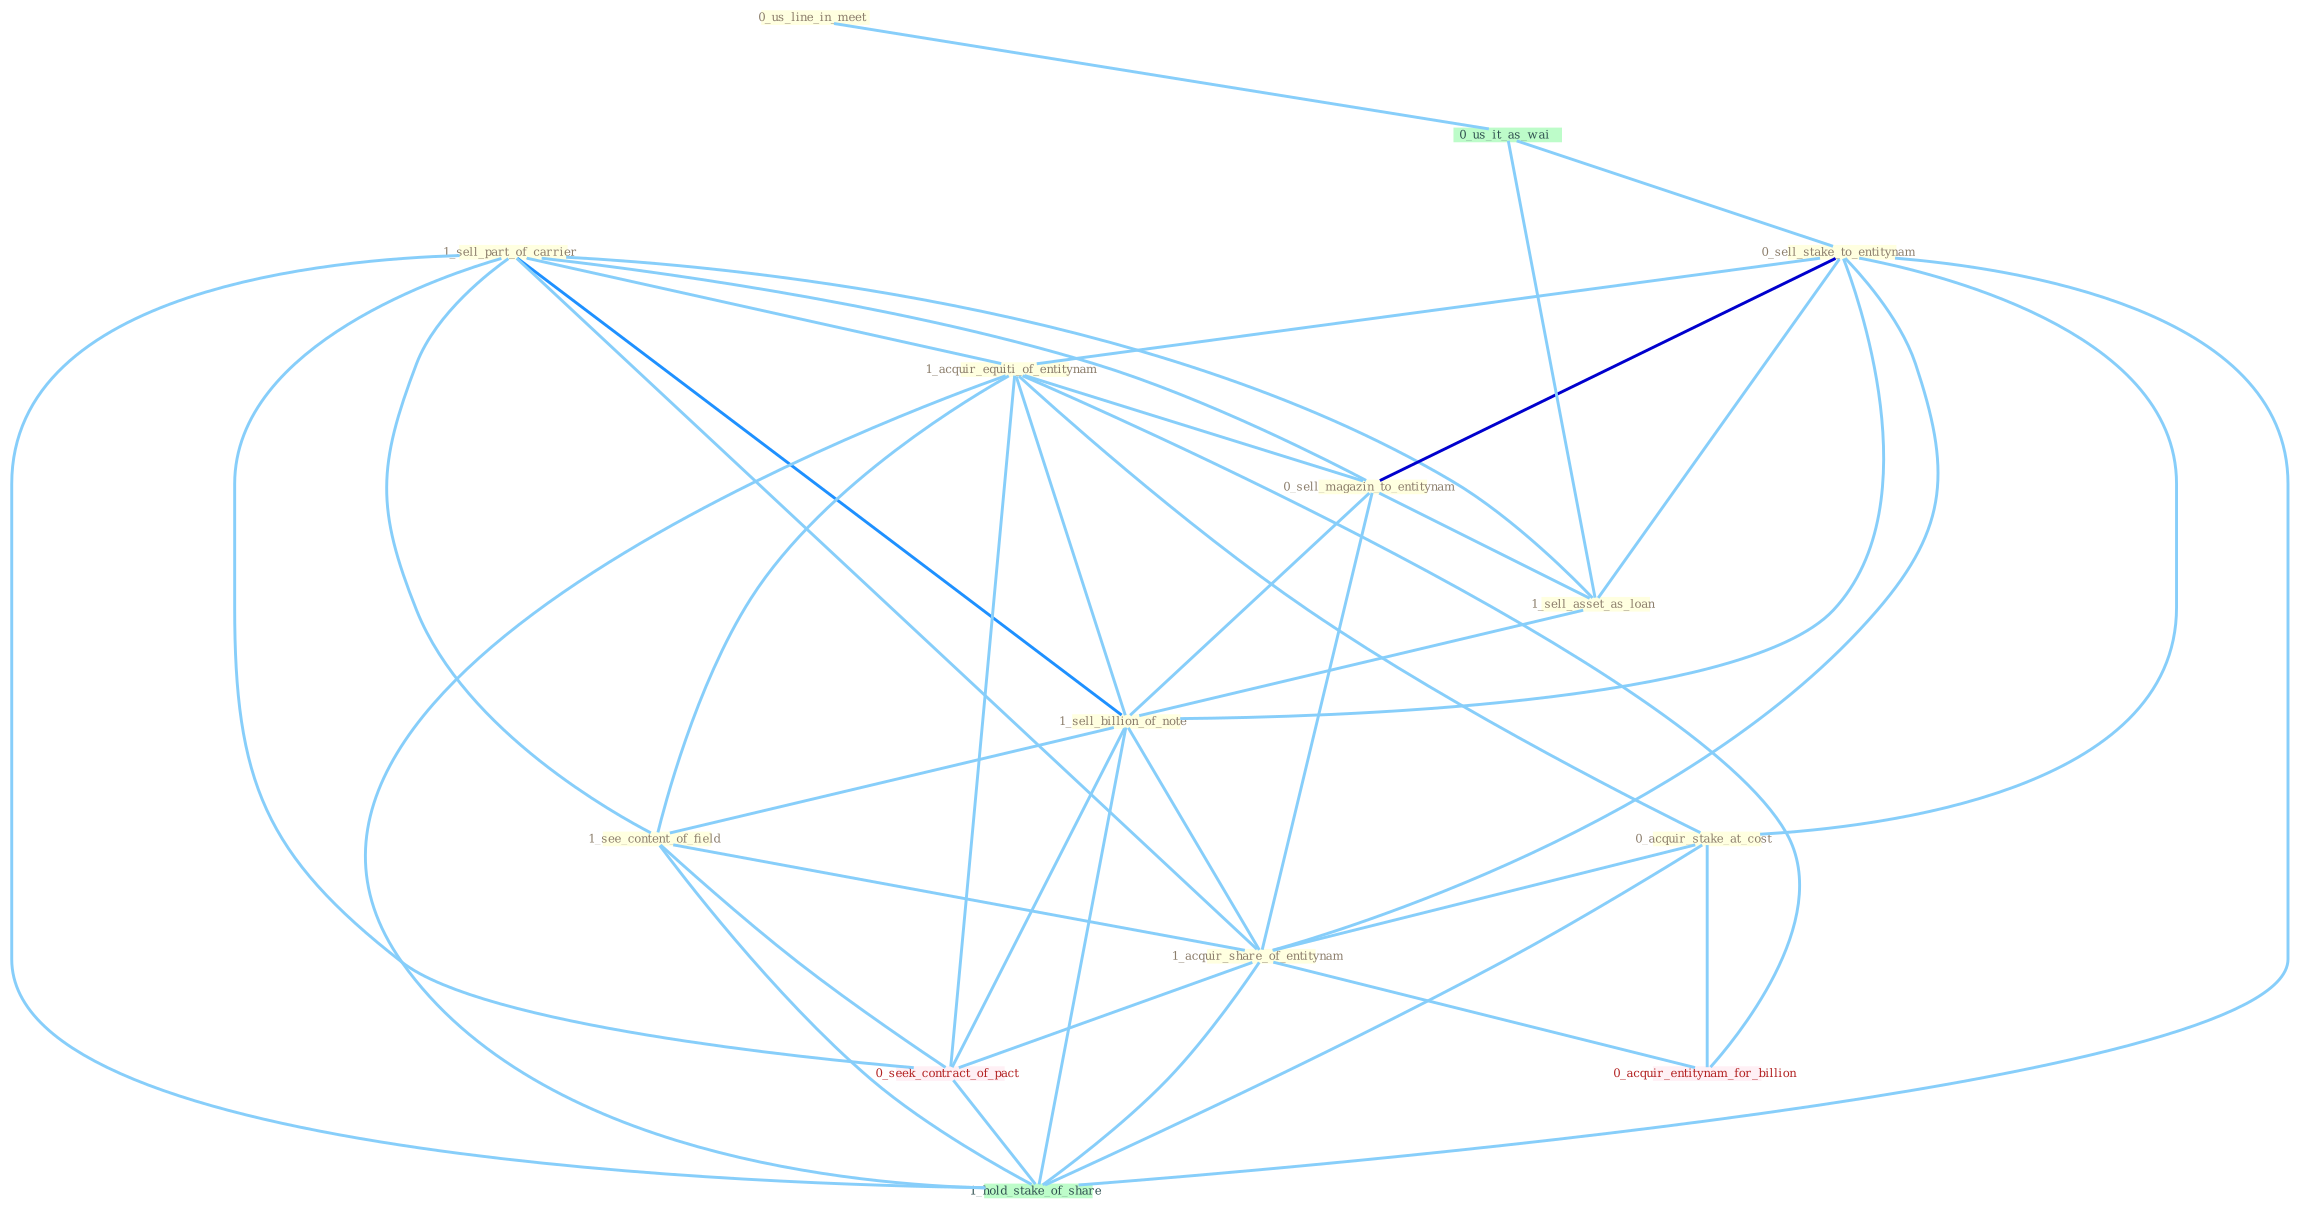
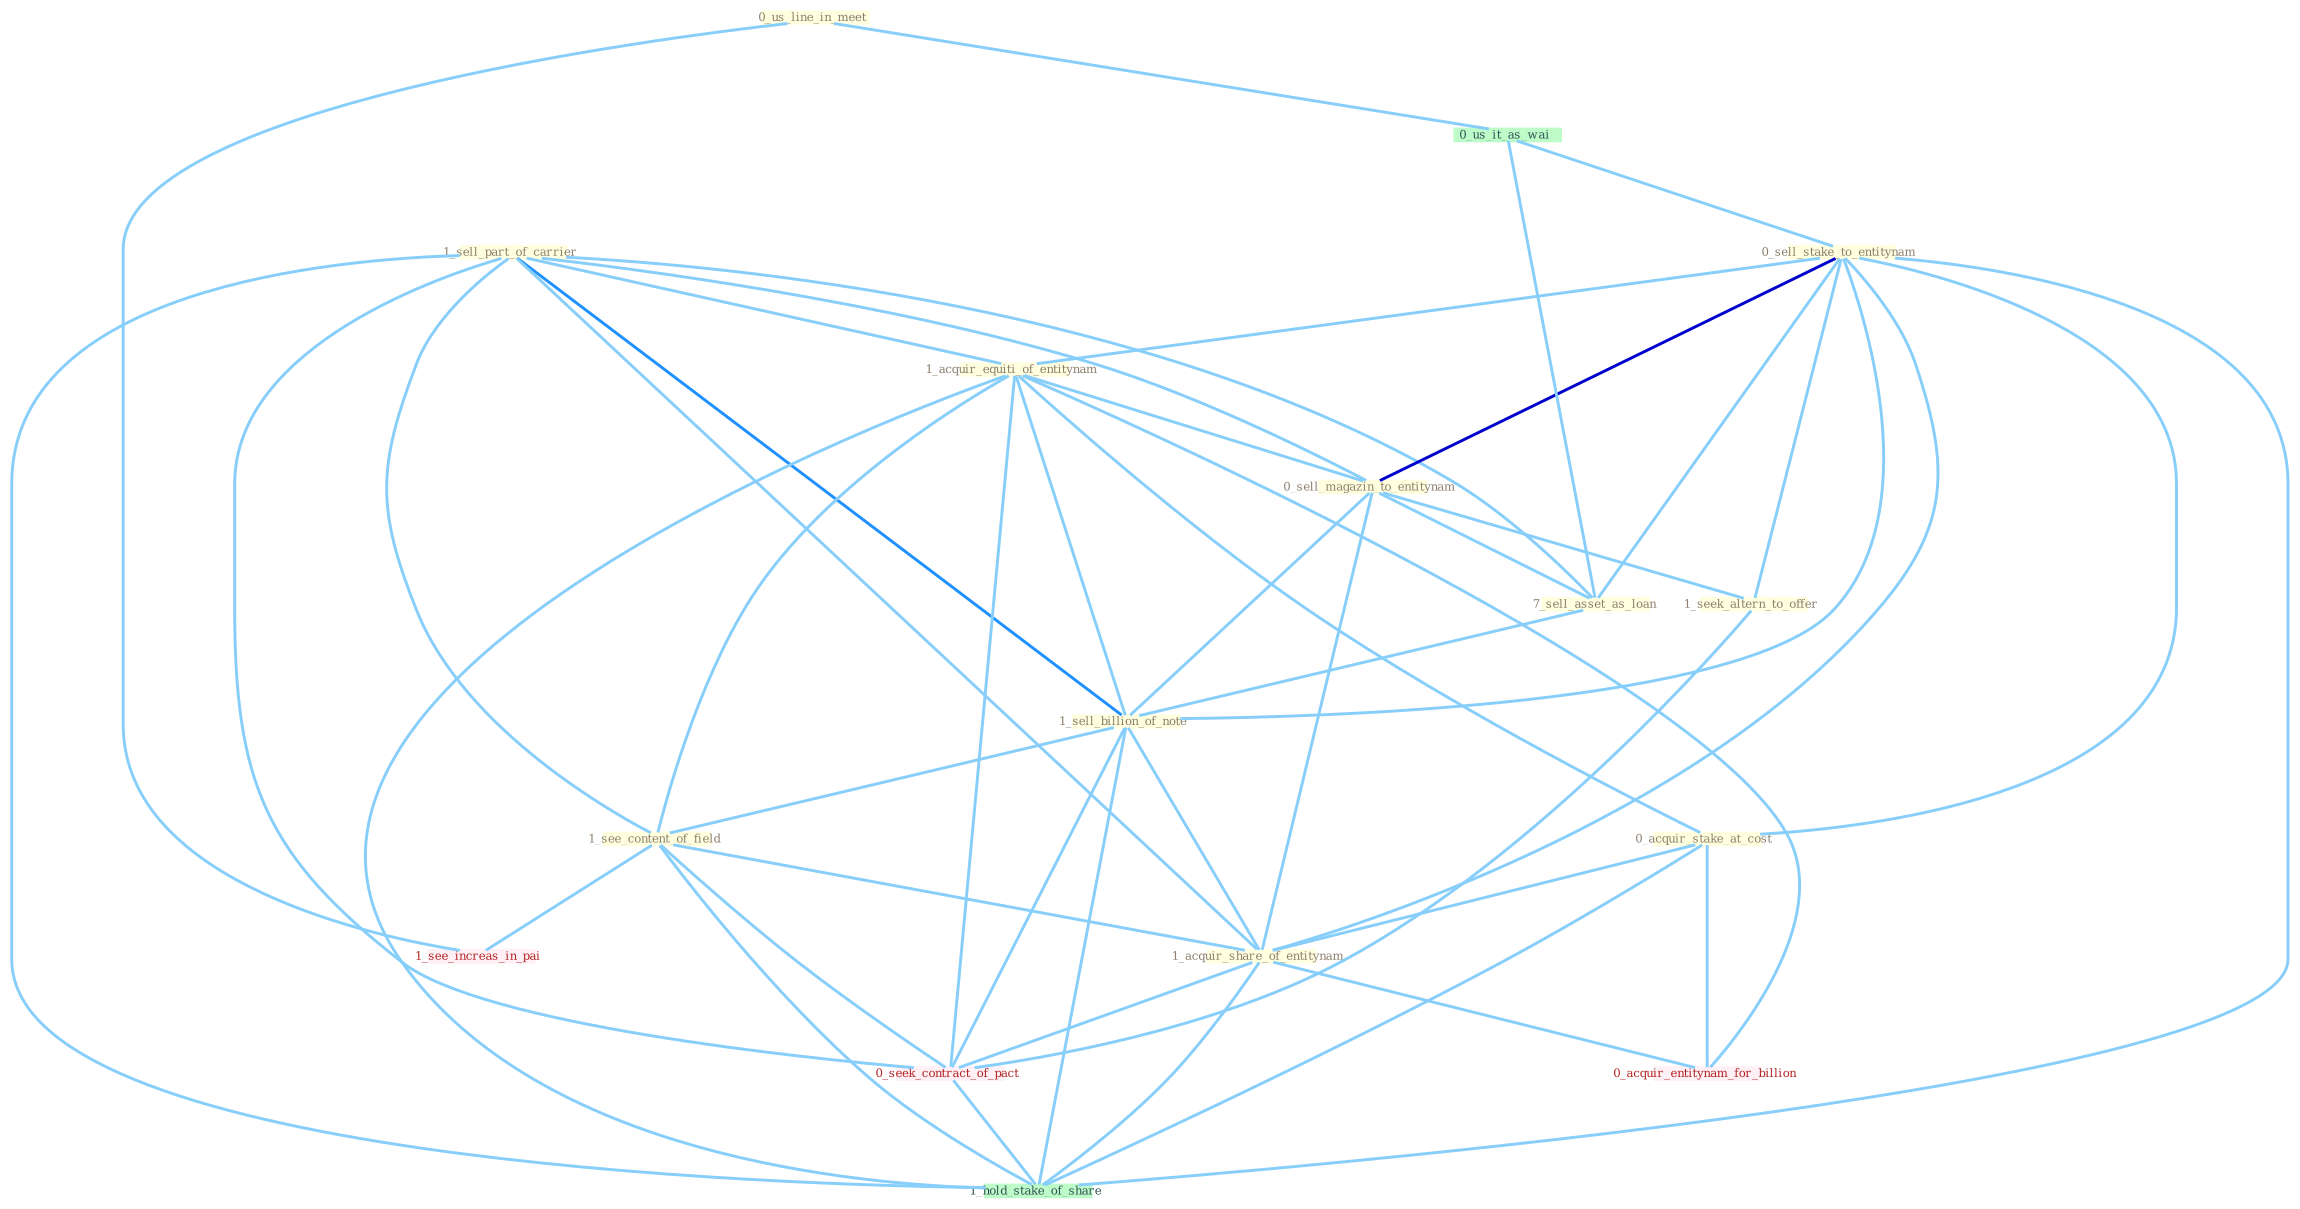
(1596, 604) -> (1596, 604)
none -> (1754, 604)
none -> (481, 956)
